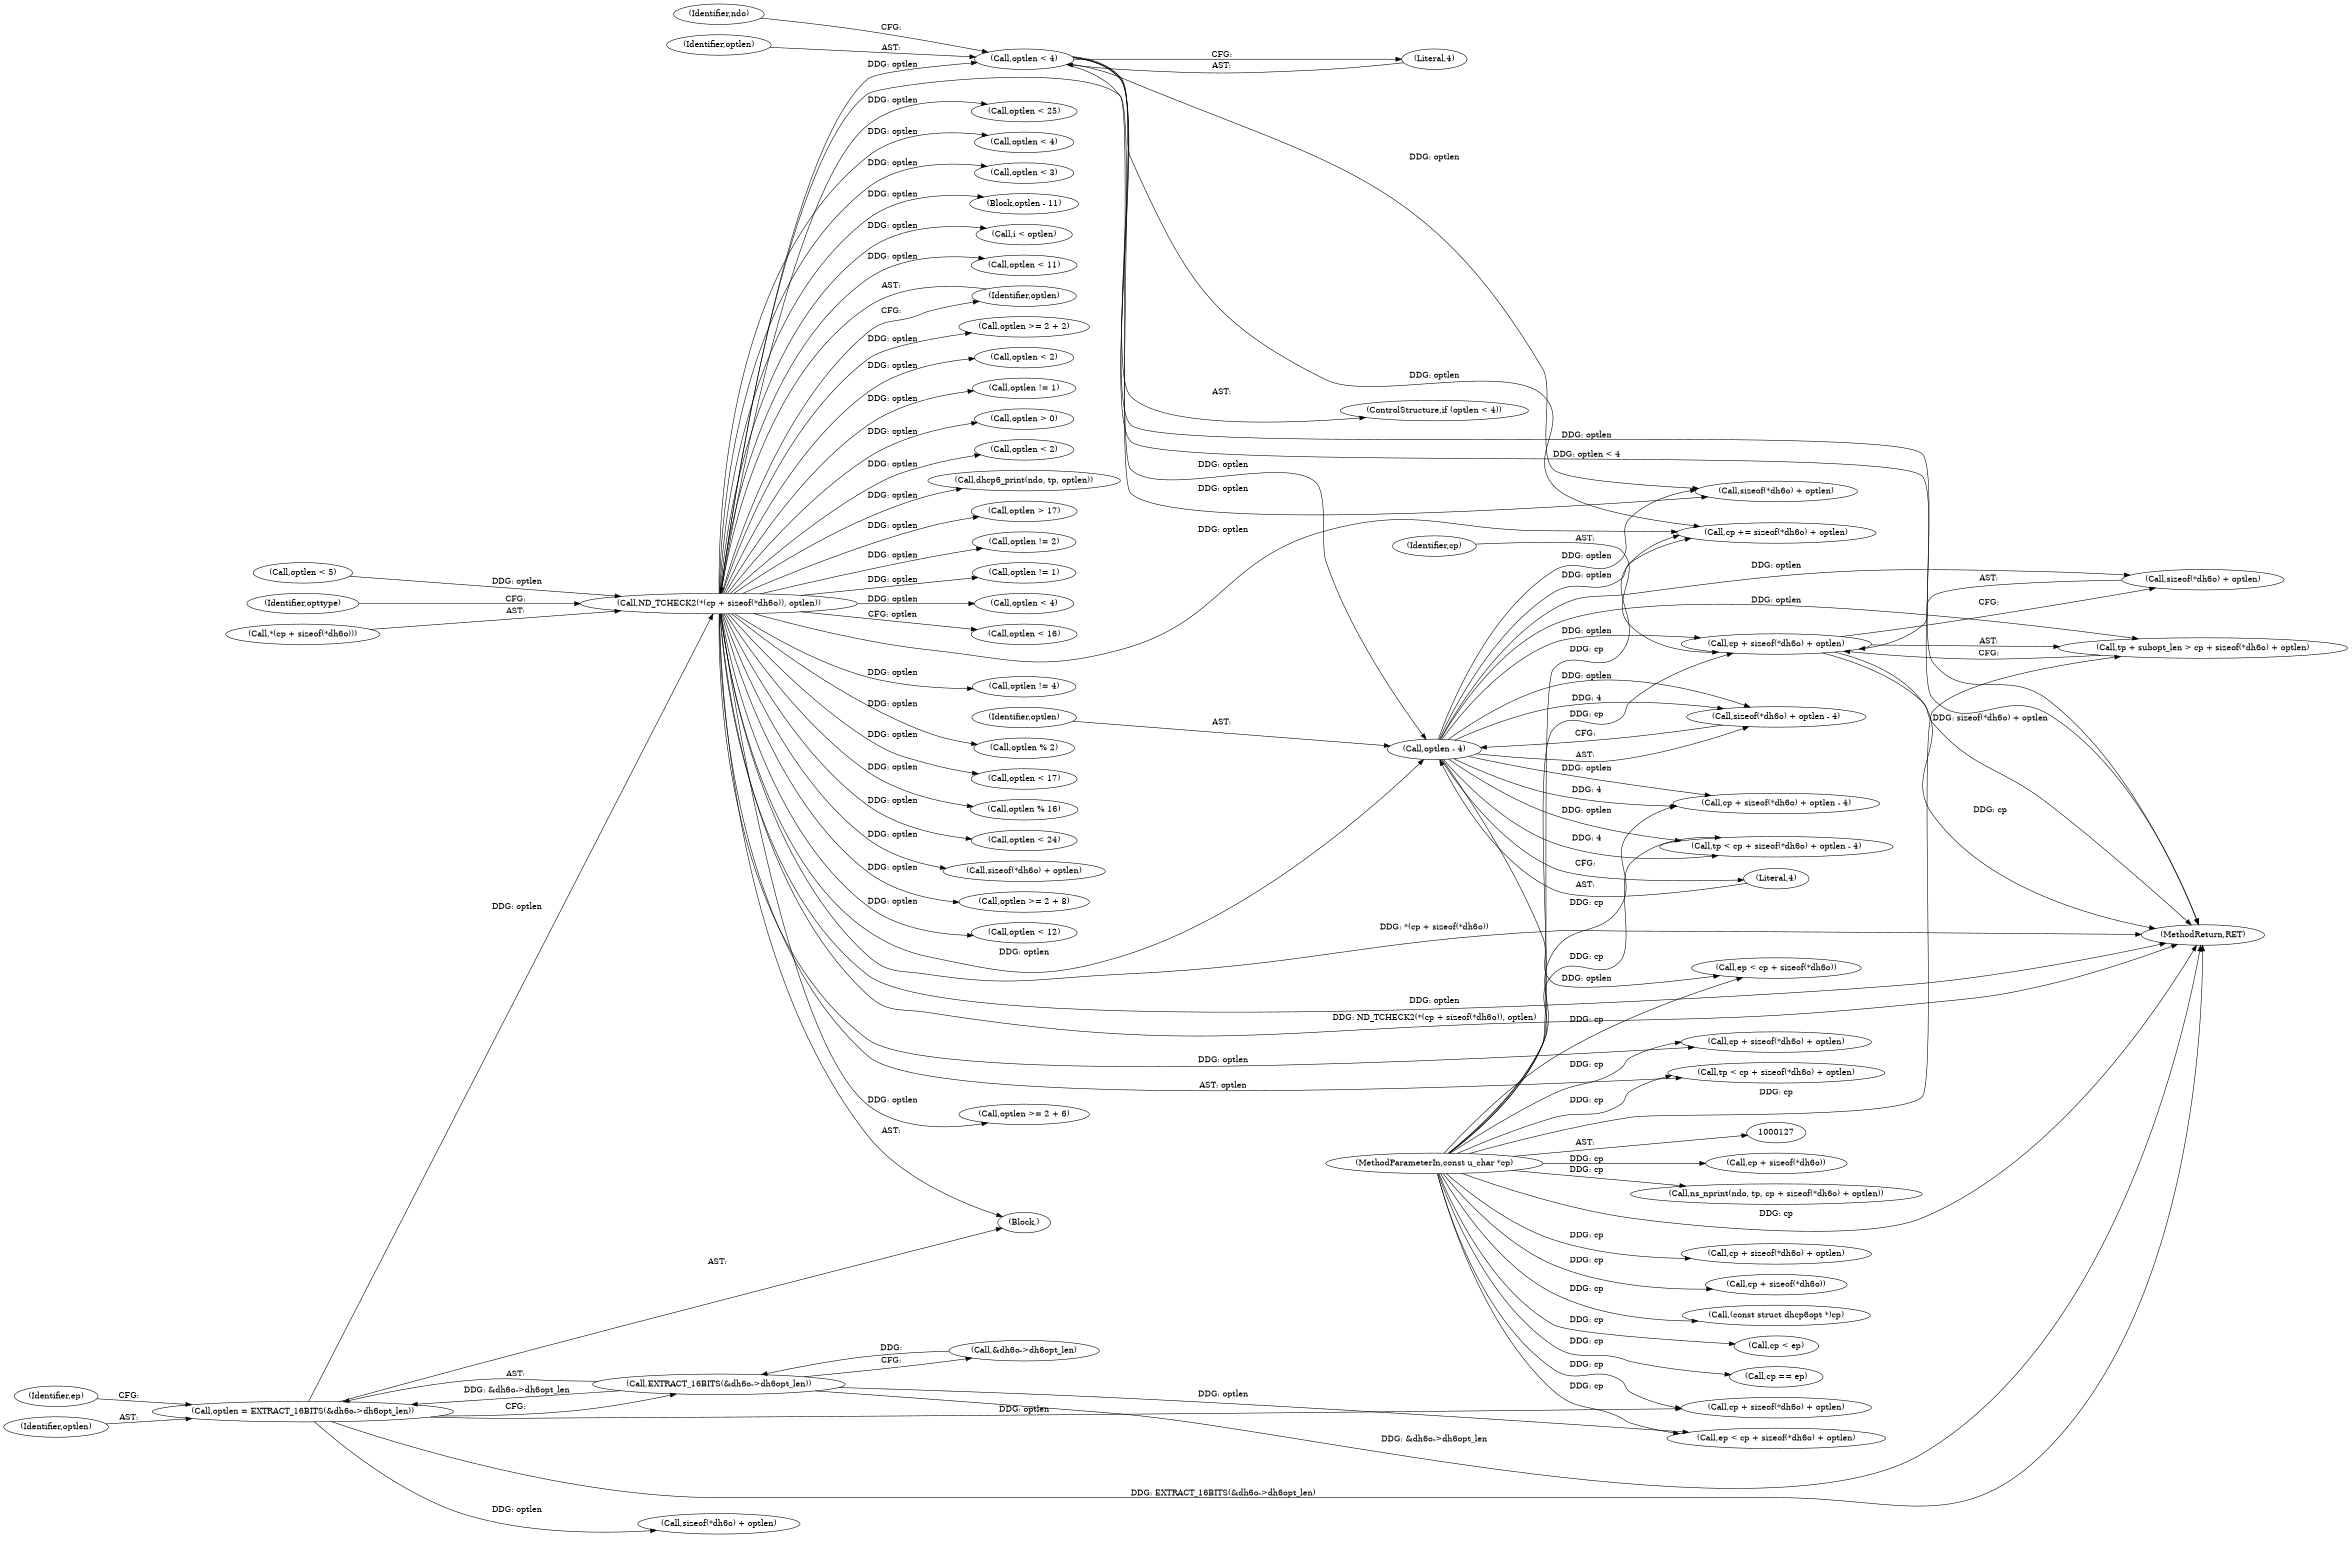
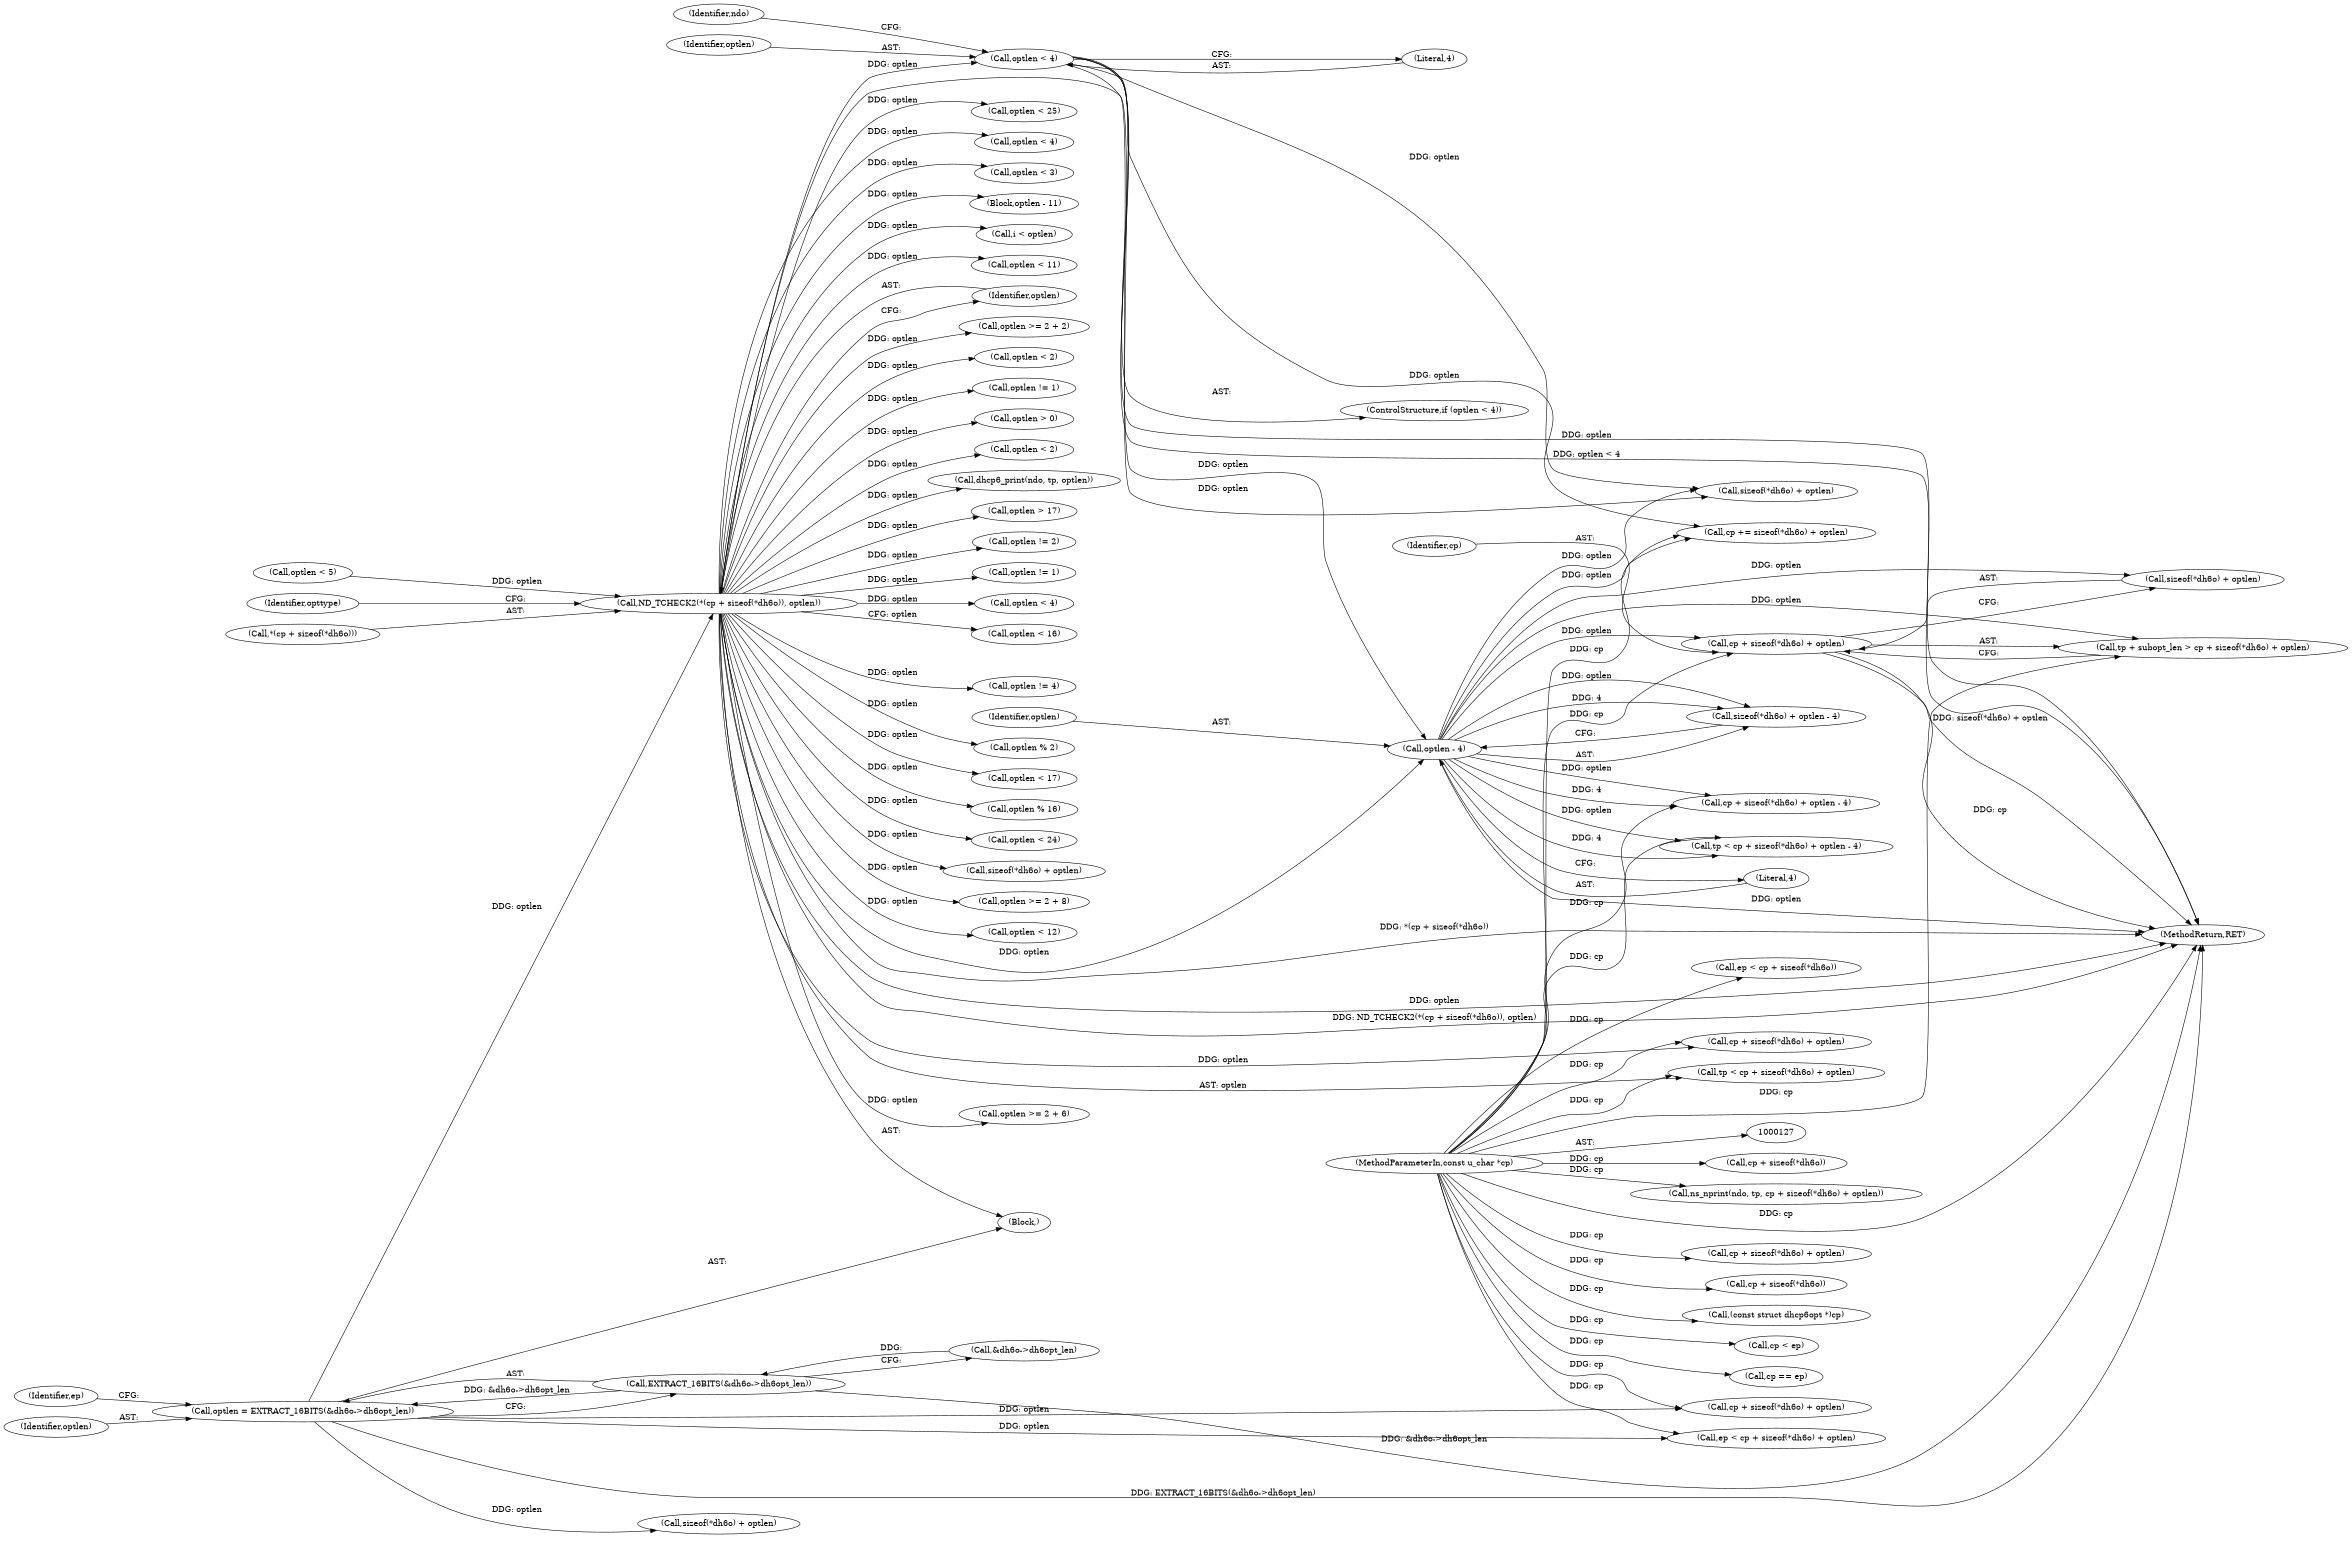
(1213, 599) -> none
(1536, 921) -> (1755, 911)
(1261, 1405) -> (1039, 1433)
